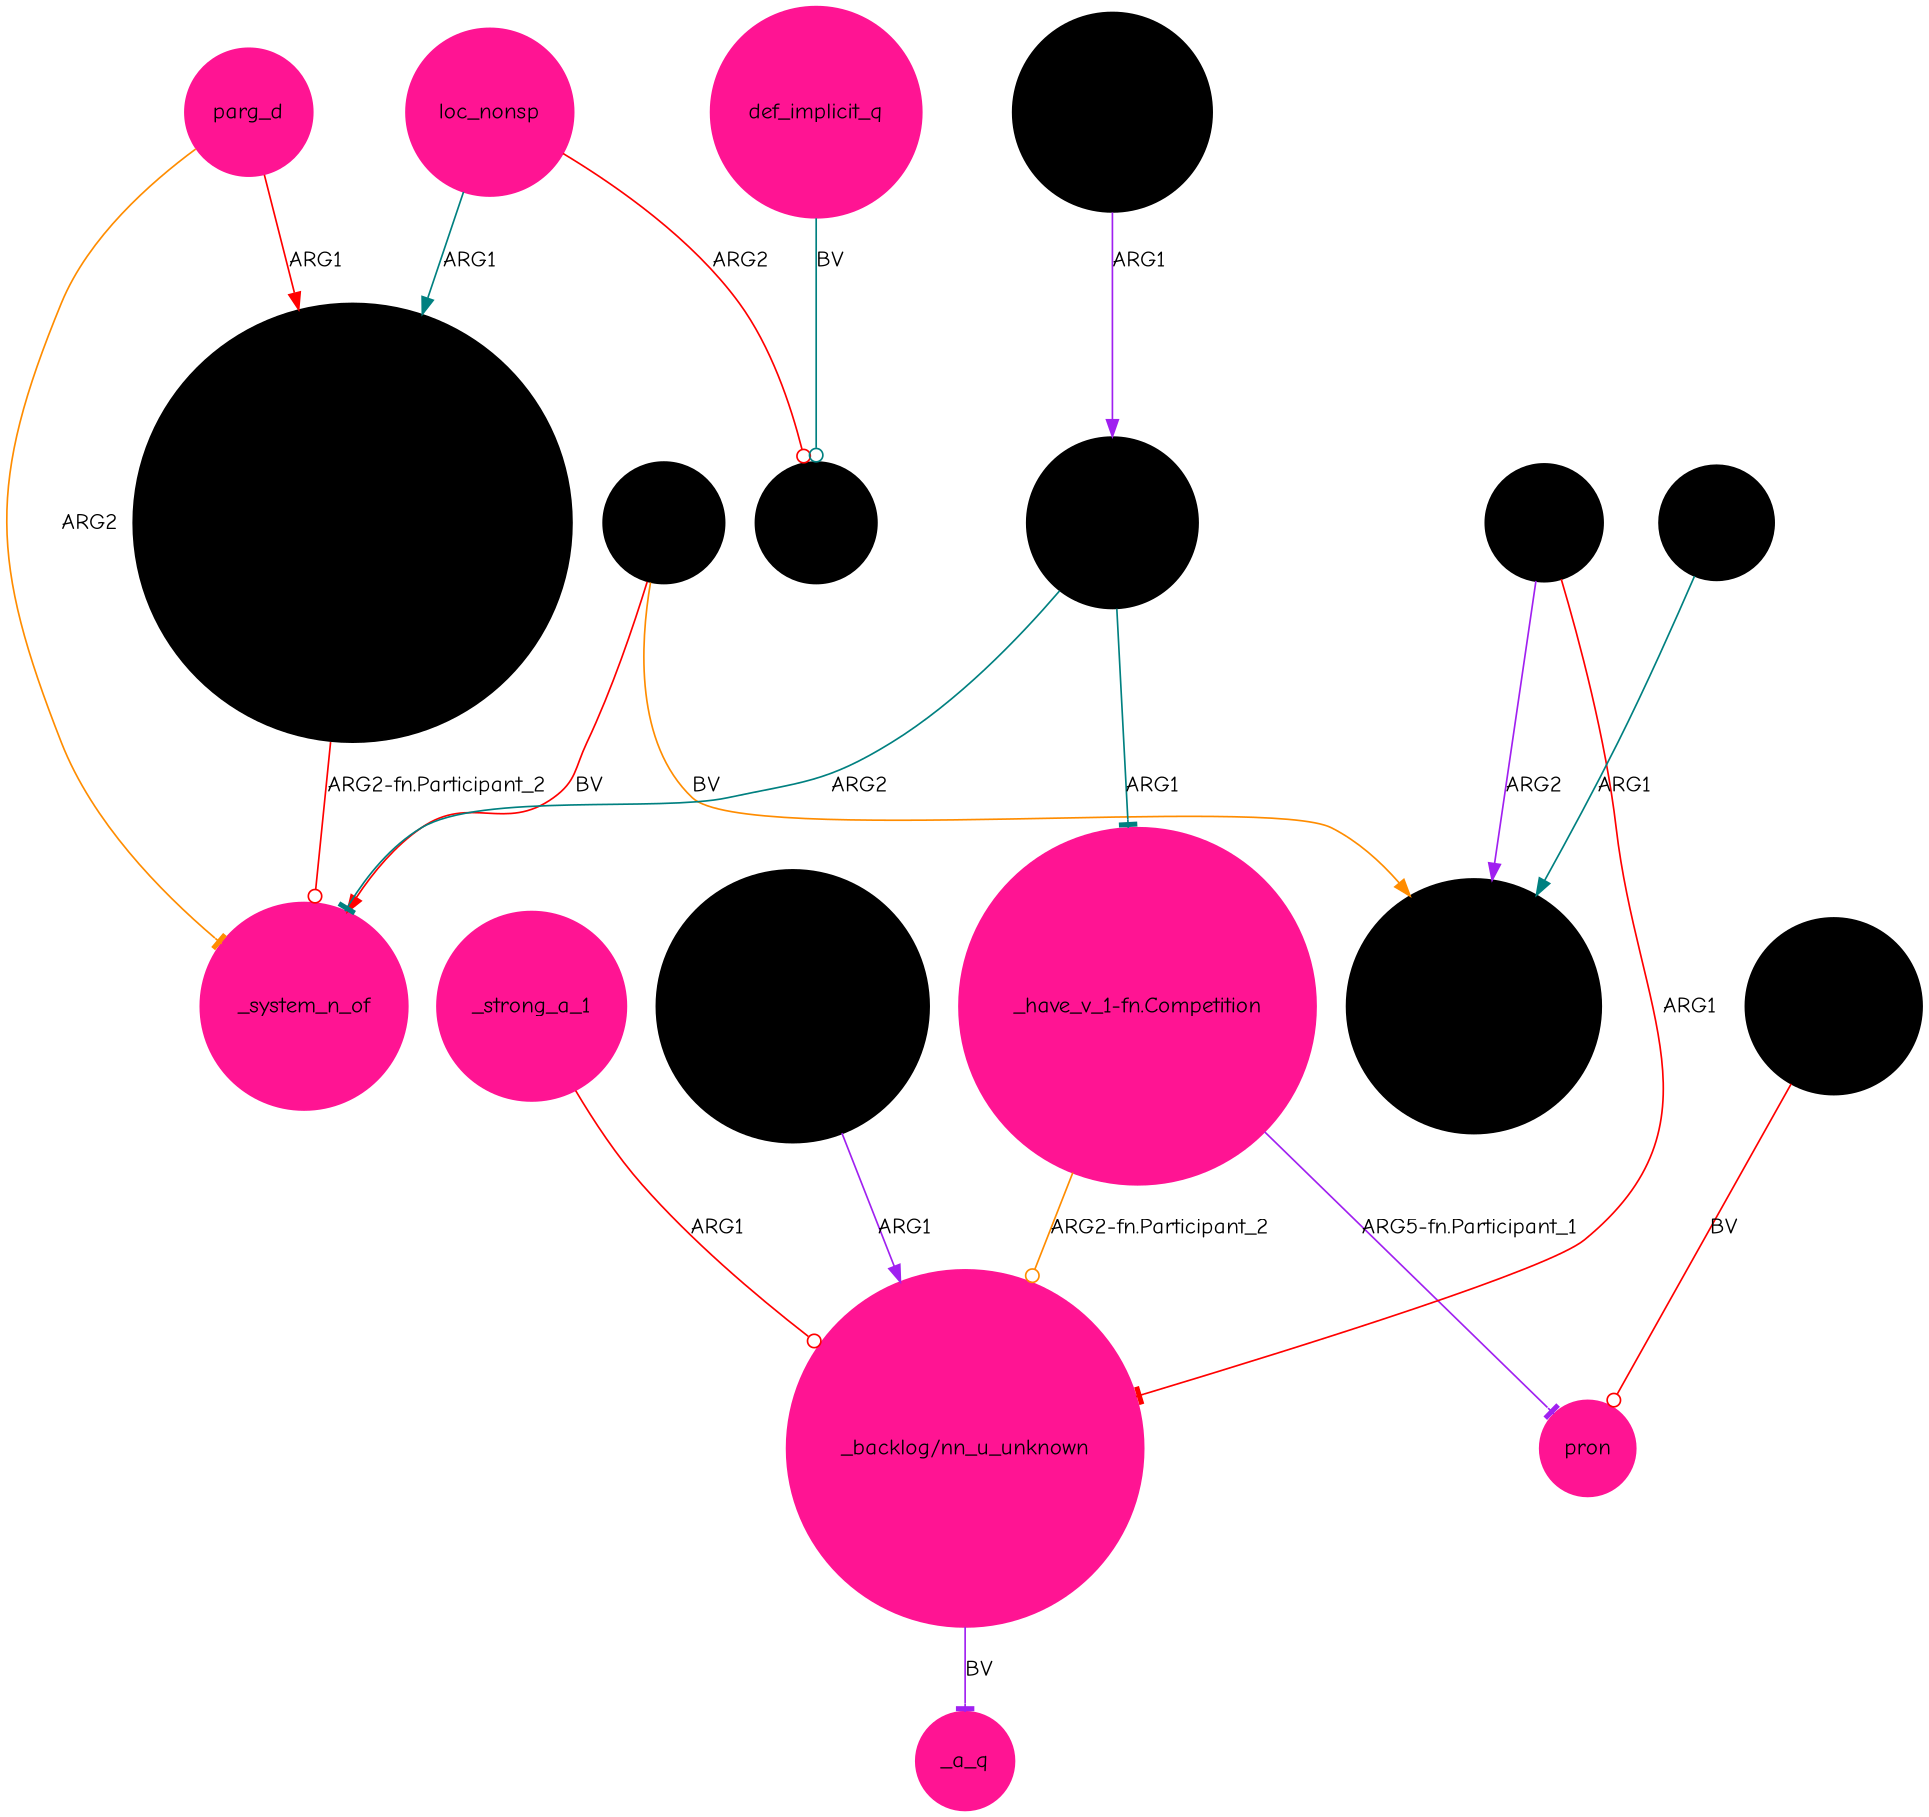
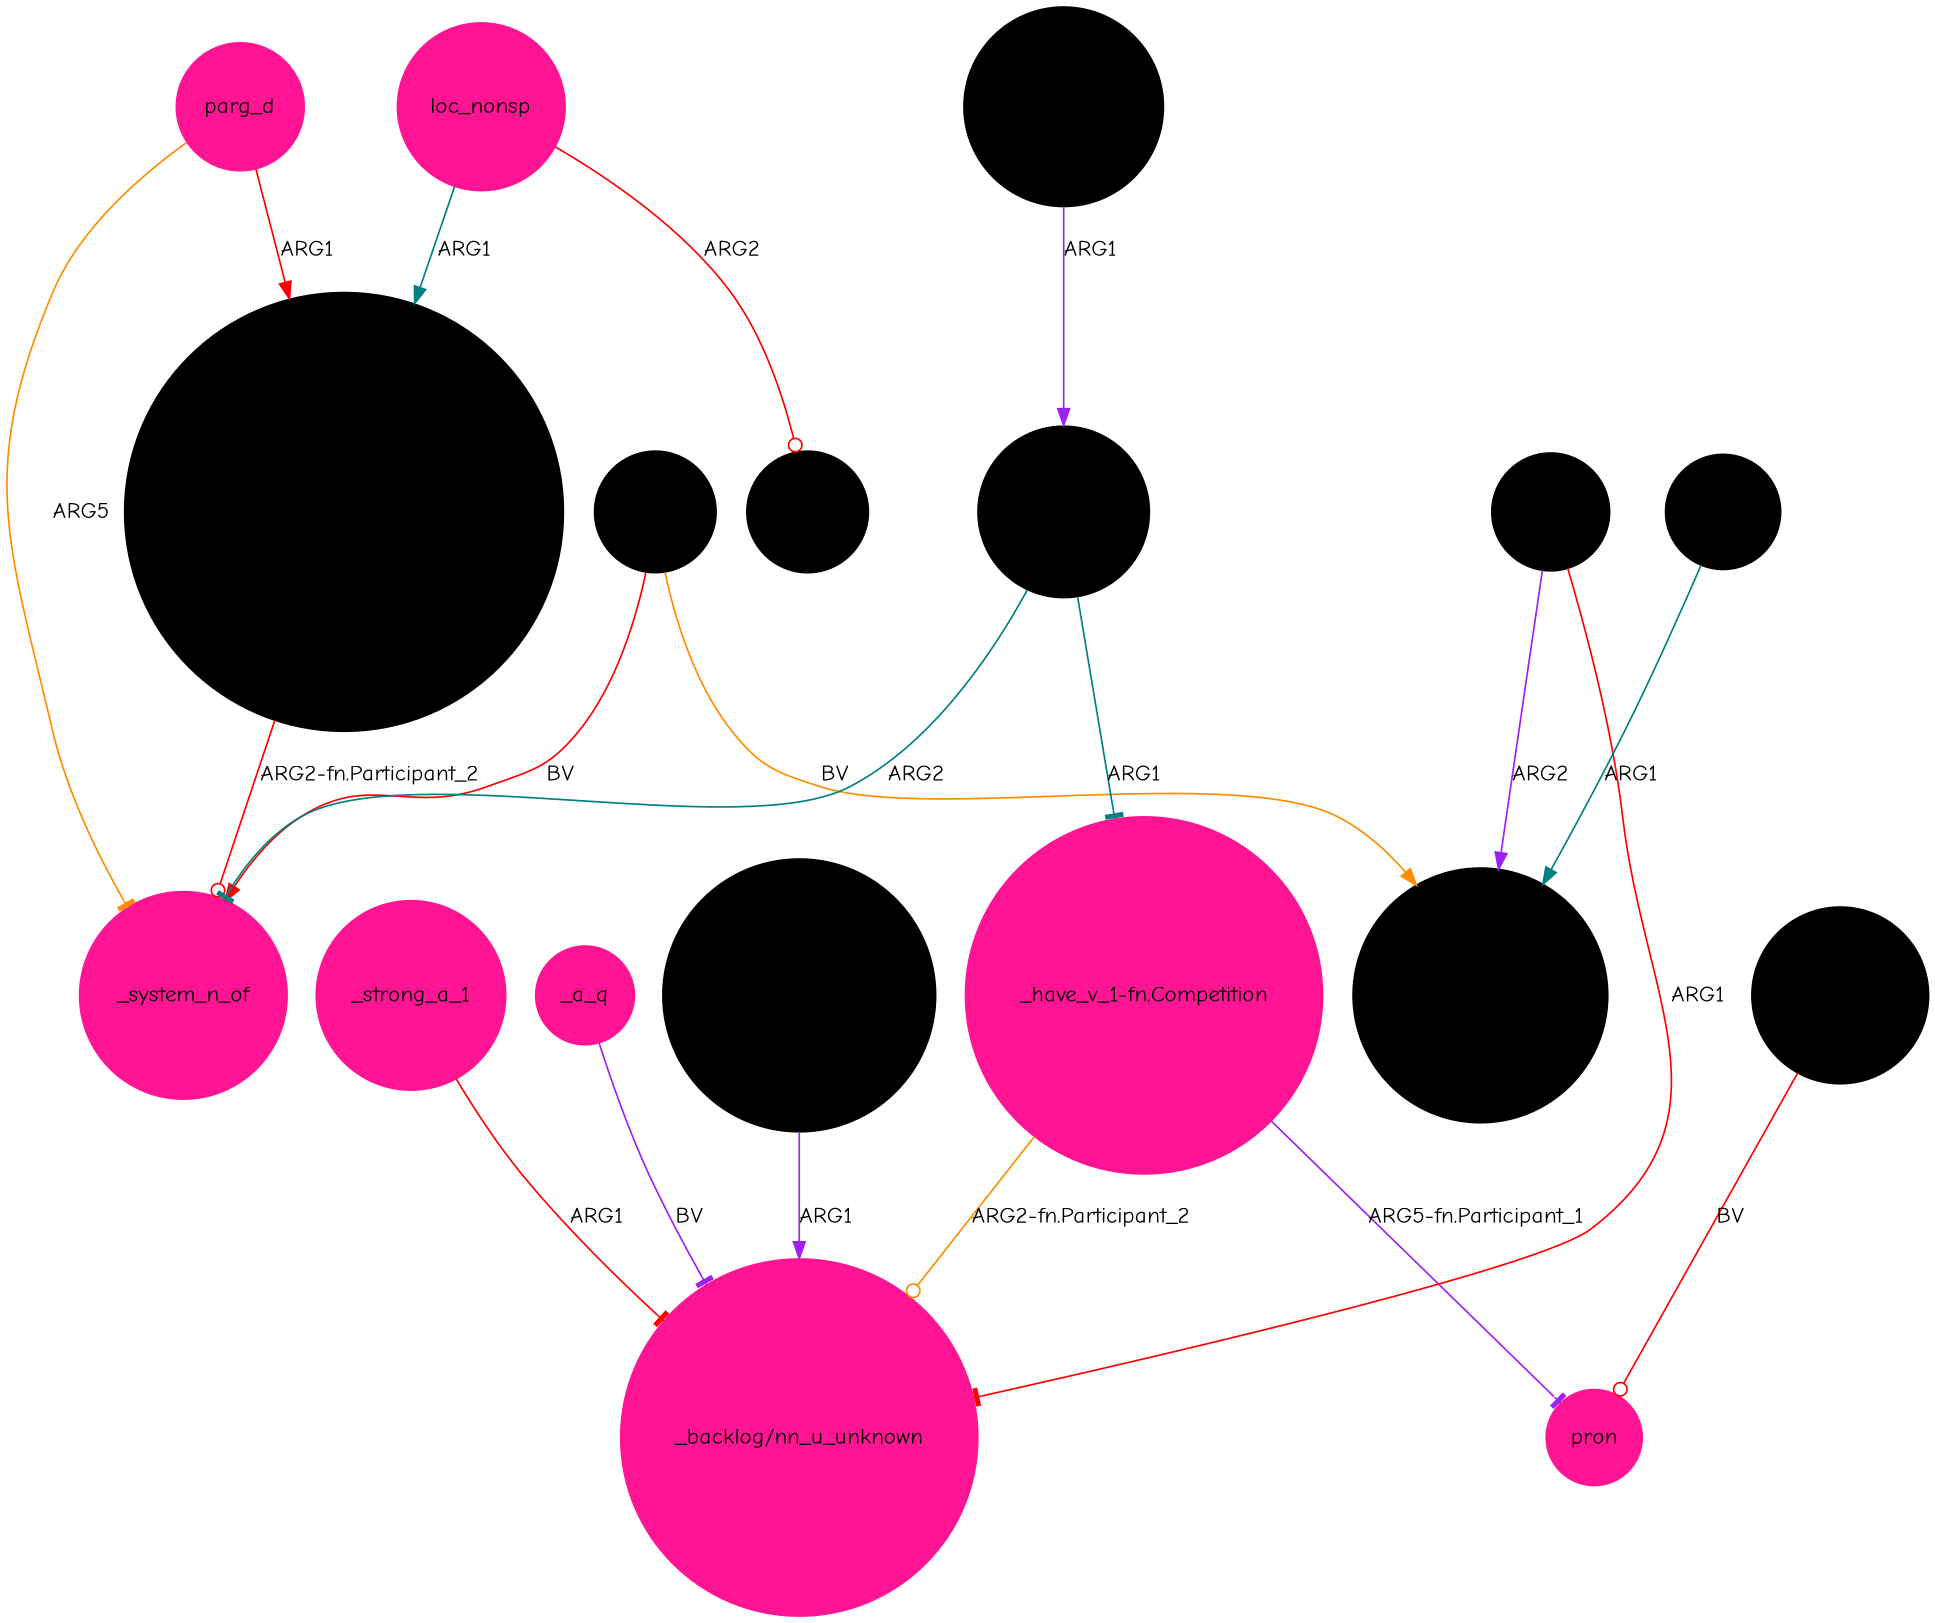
(816, 112) -> none
(90, 523) -> (81, 512)
(680, 1225) -> (548, 1205)
(965, 1665) -> (644, 1163)
